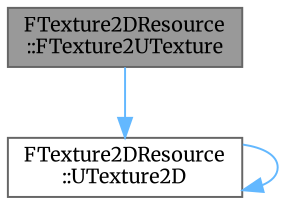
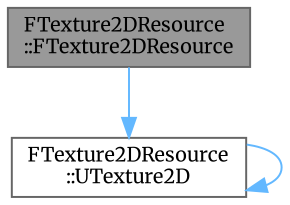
(125, 37) -> (129, 37)
